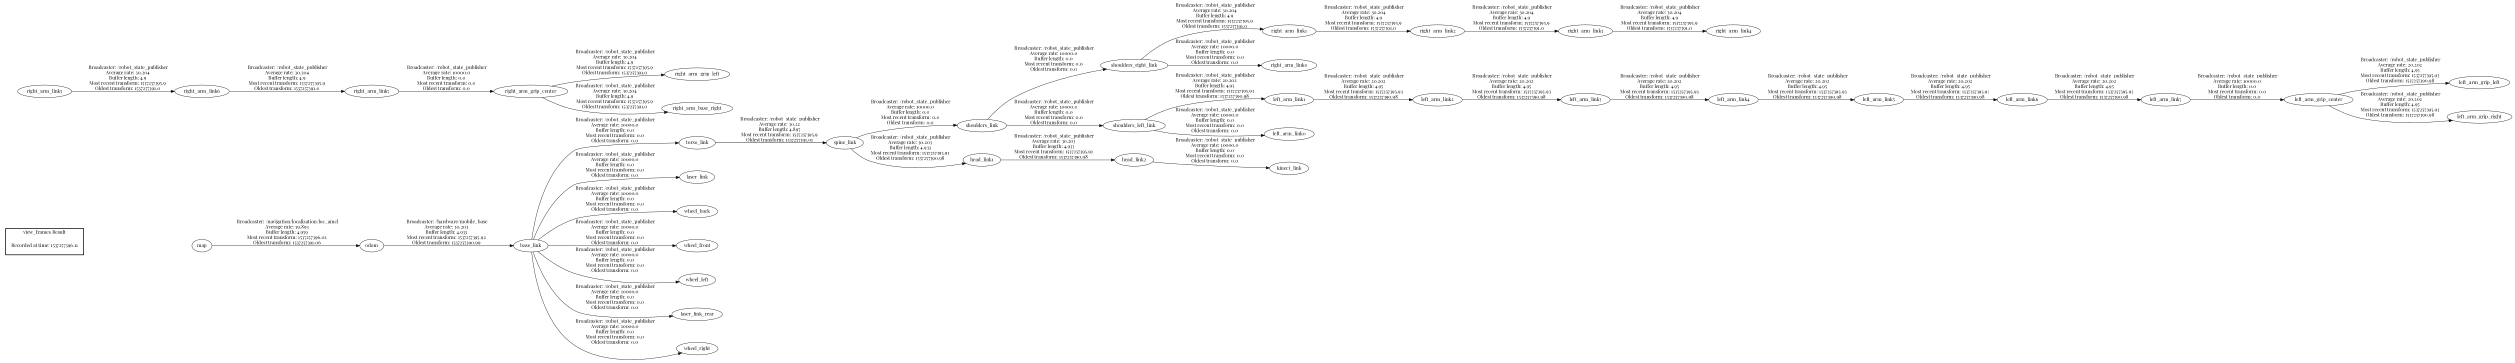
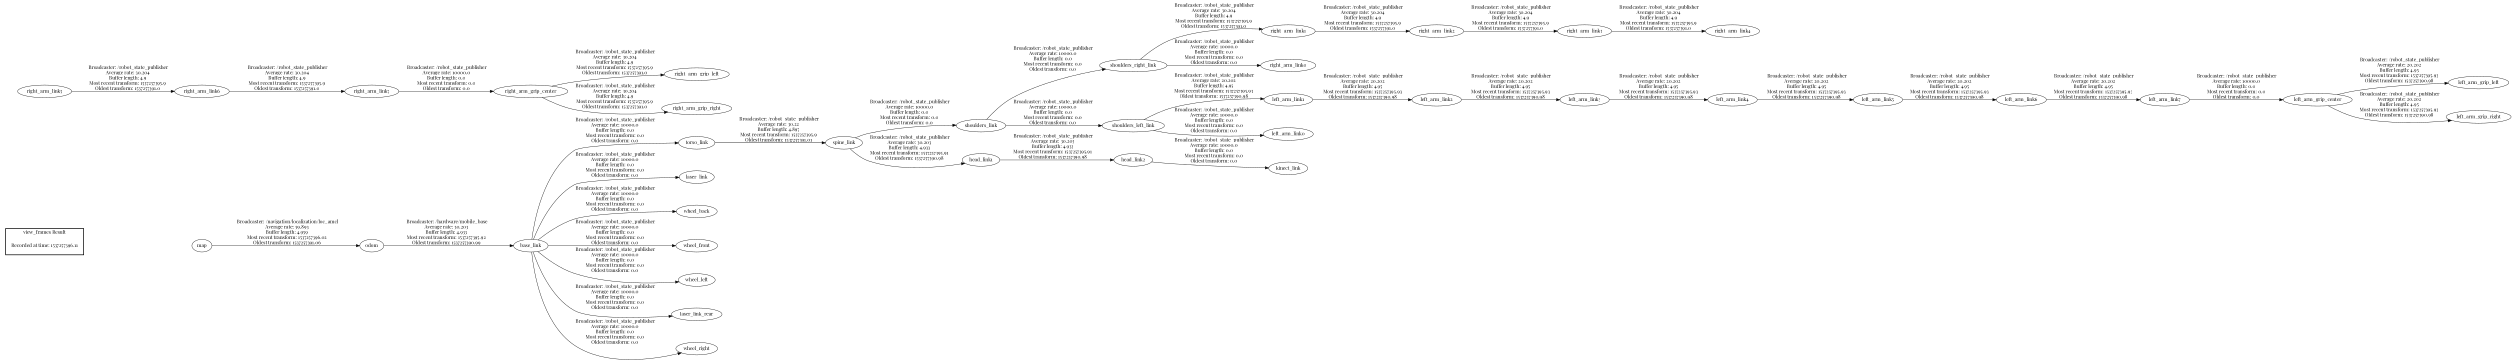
(697, 108) -> (697, 108)
